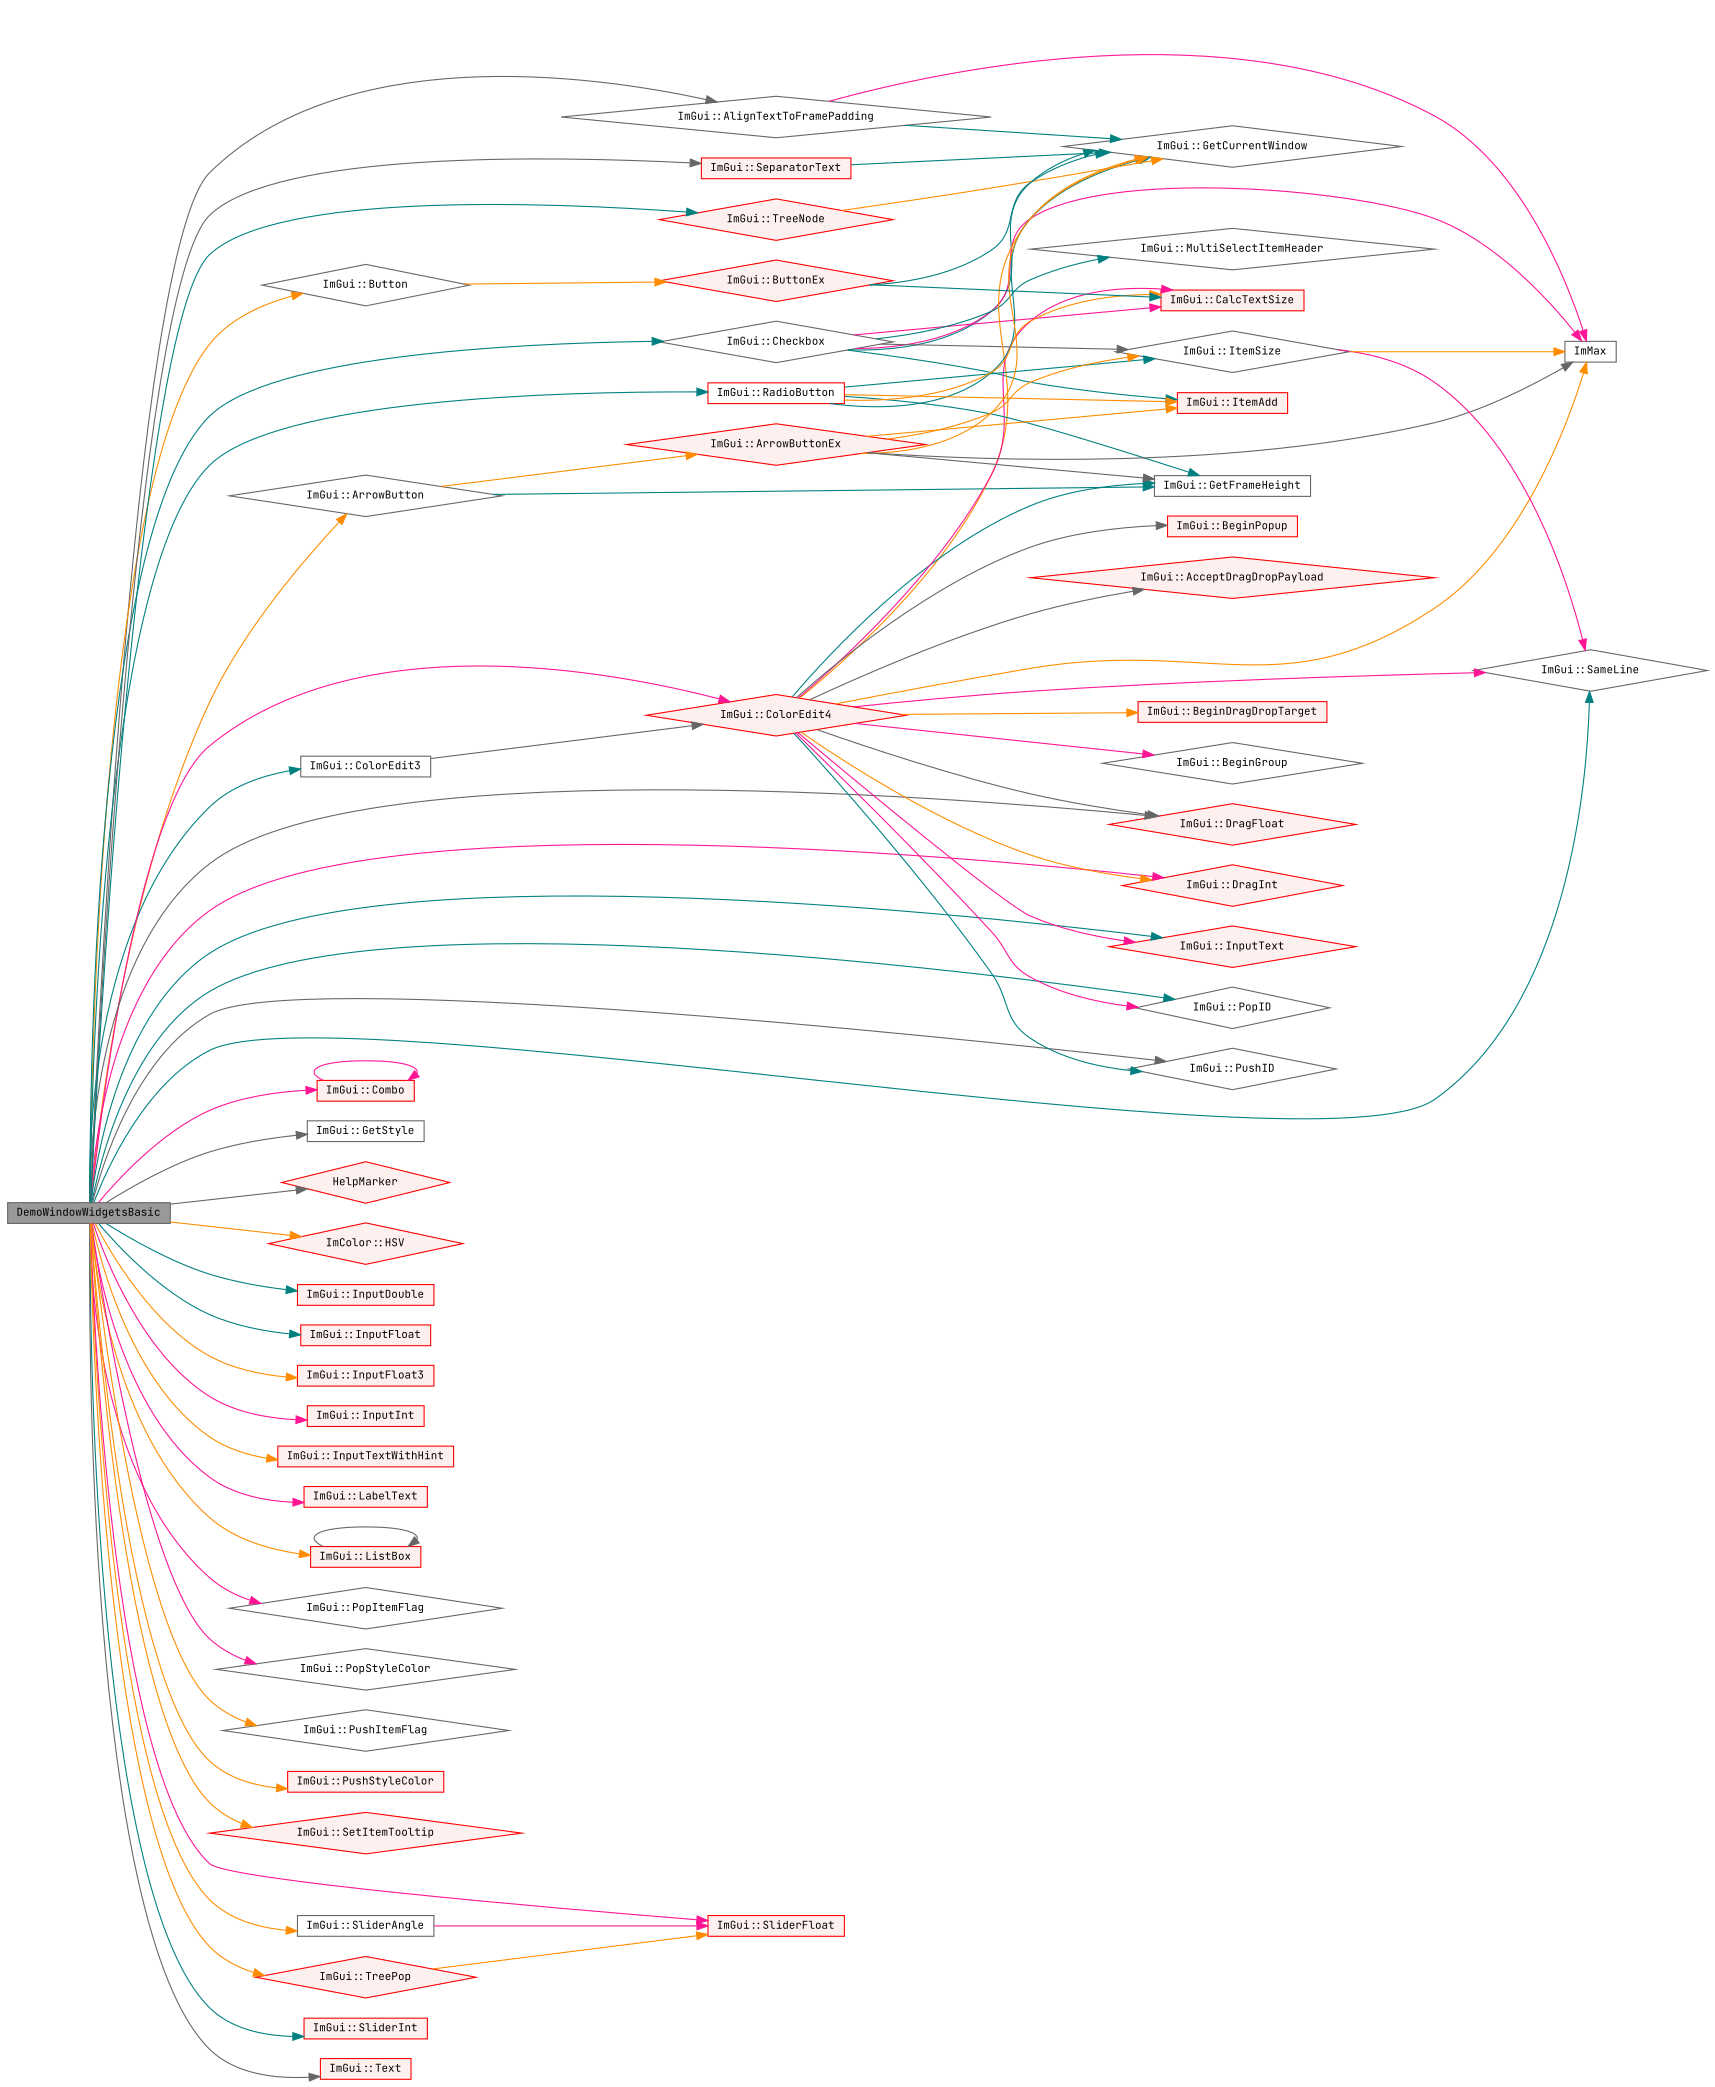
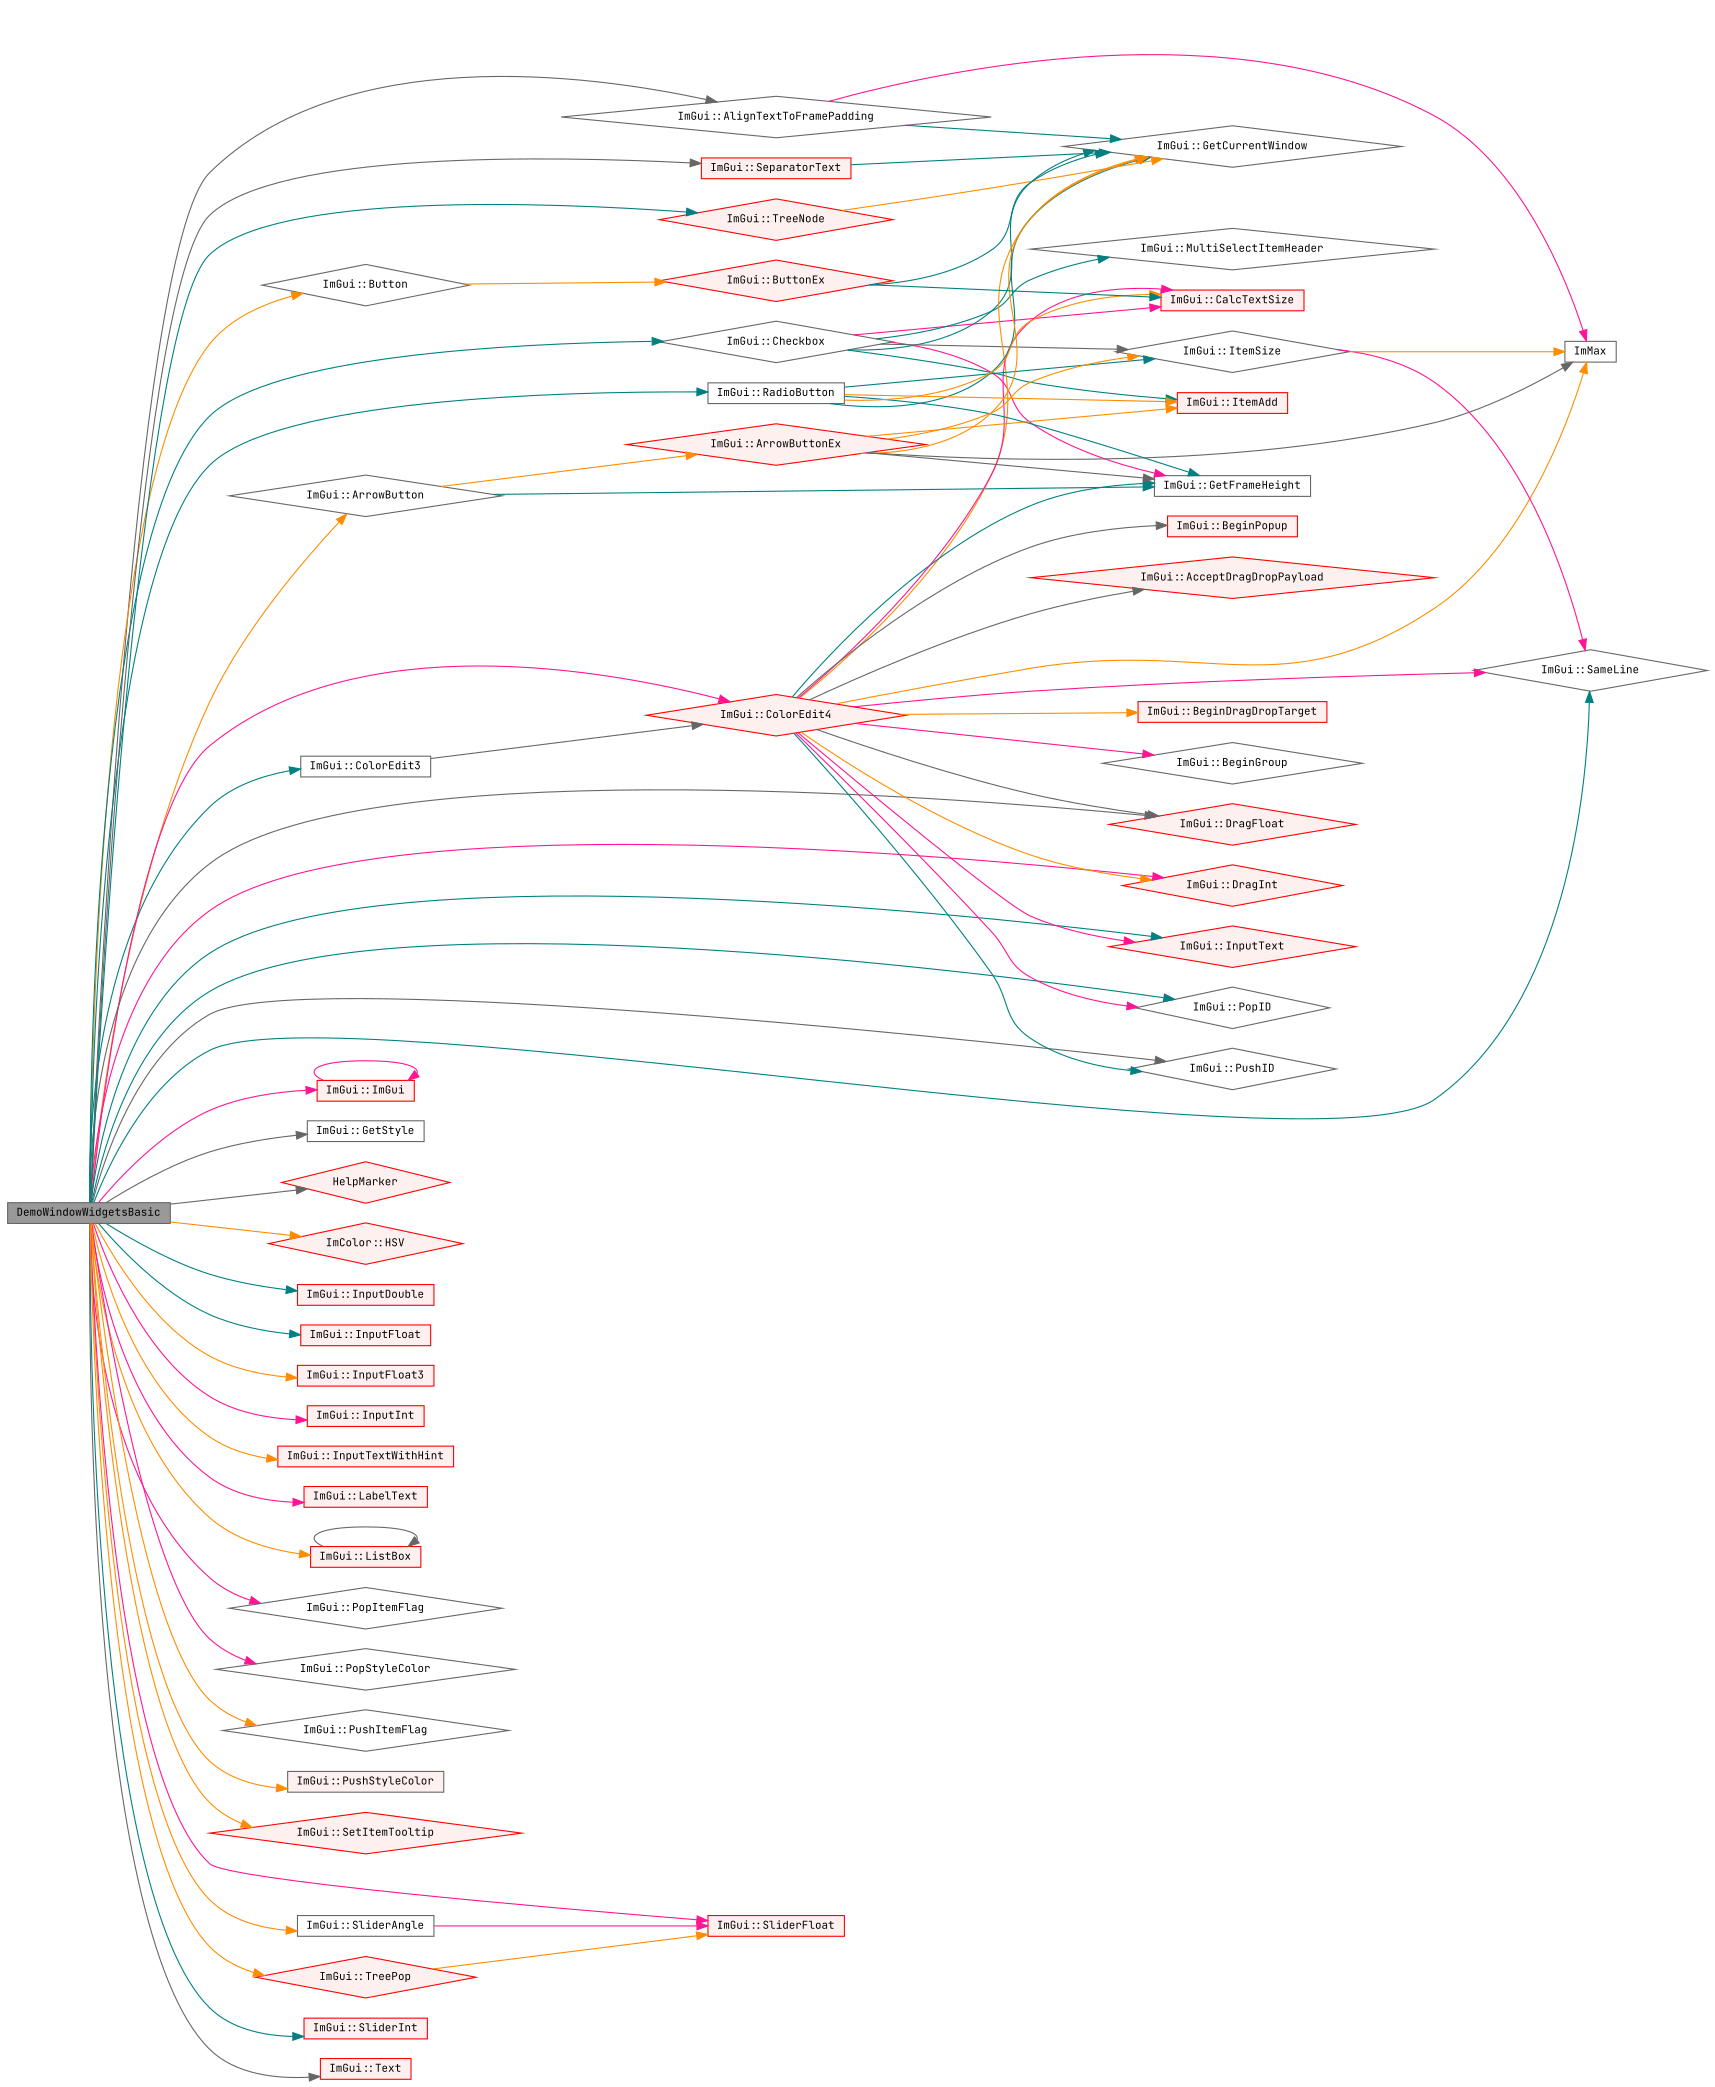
(1199, 188) -> (1018, 410)
(776, 393) -> (776, 393)
(366, 1091) -> (366, 1091)
(366, 1782) -> (366, 1782)
